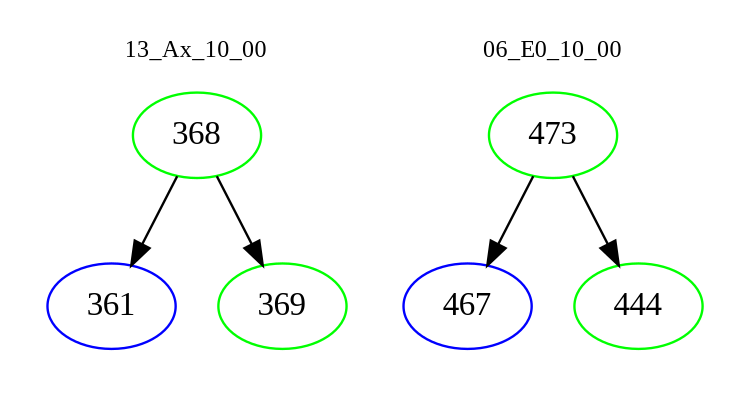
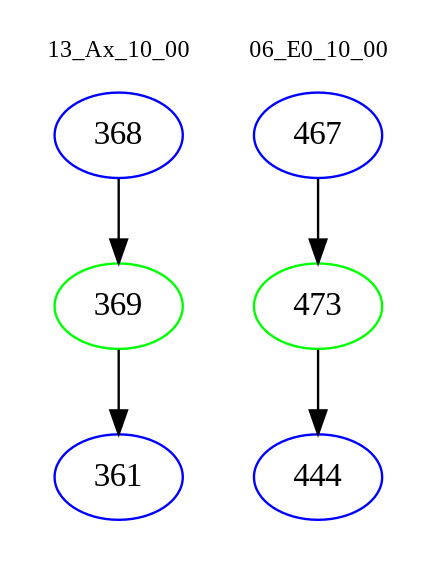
(197, 135) -> (119, 135)
(160, 210) -> (119, 380)
(516, 210) -> (318, 209)
(639, 306) -> (318, 477)
